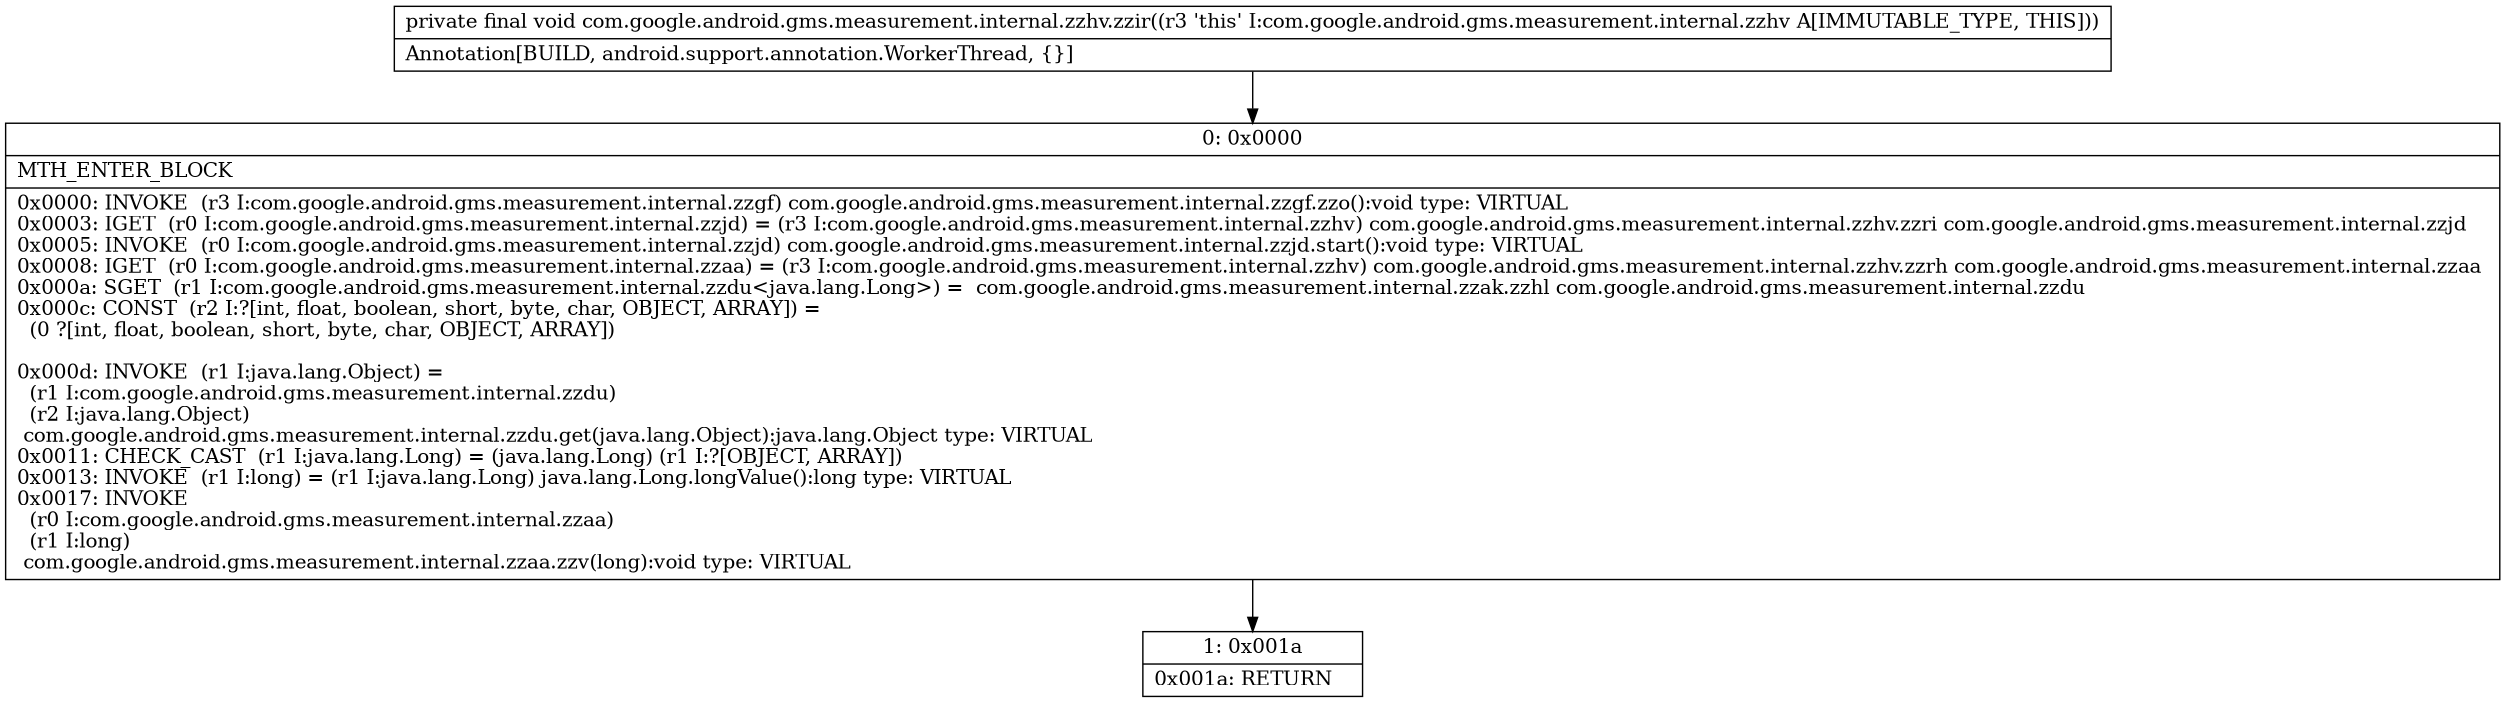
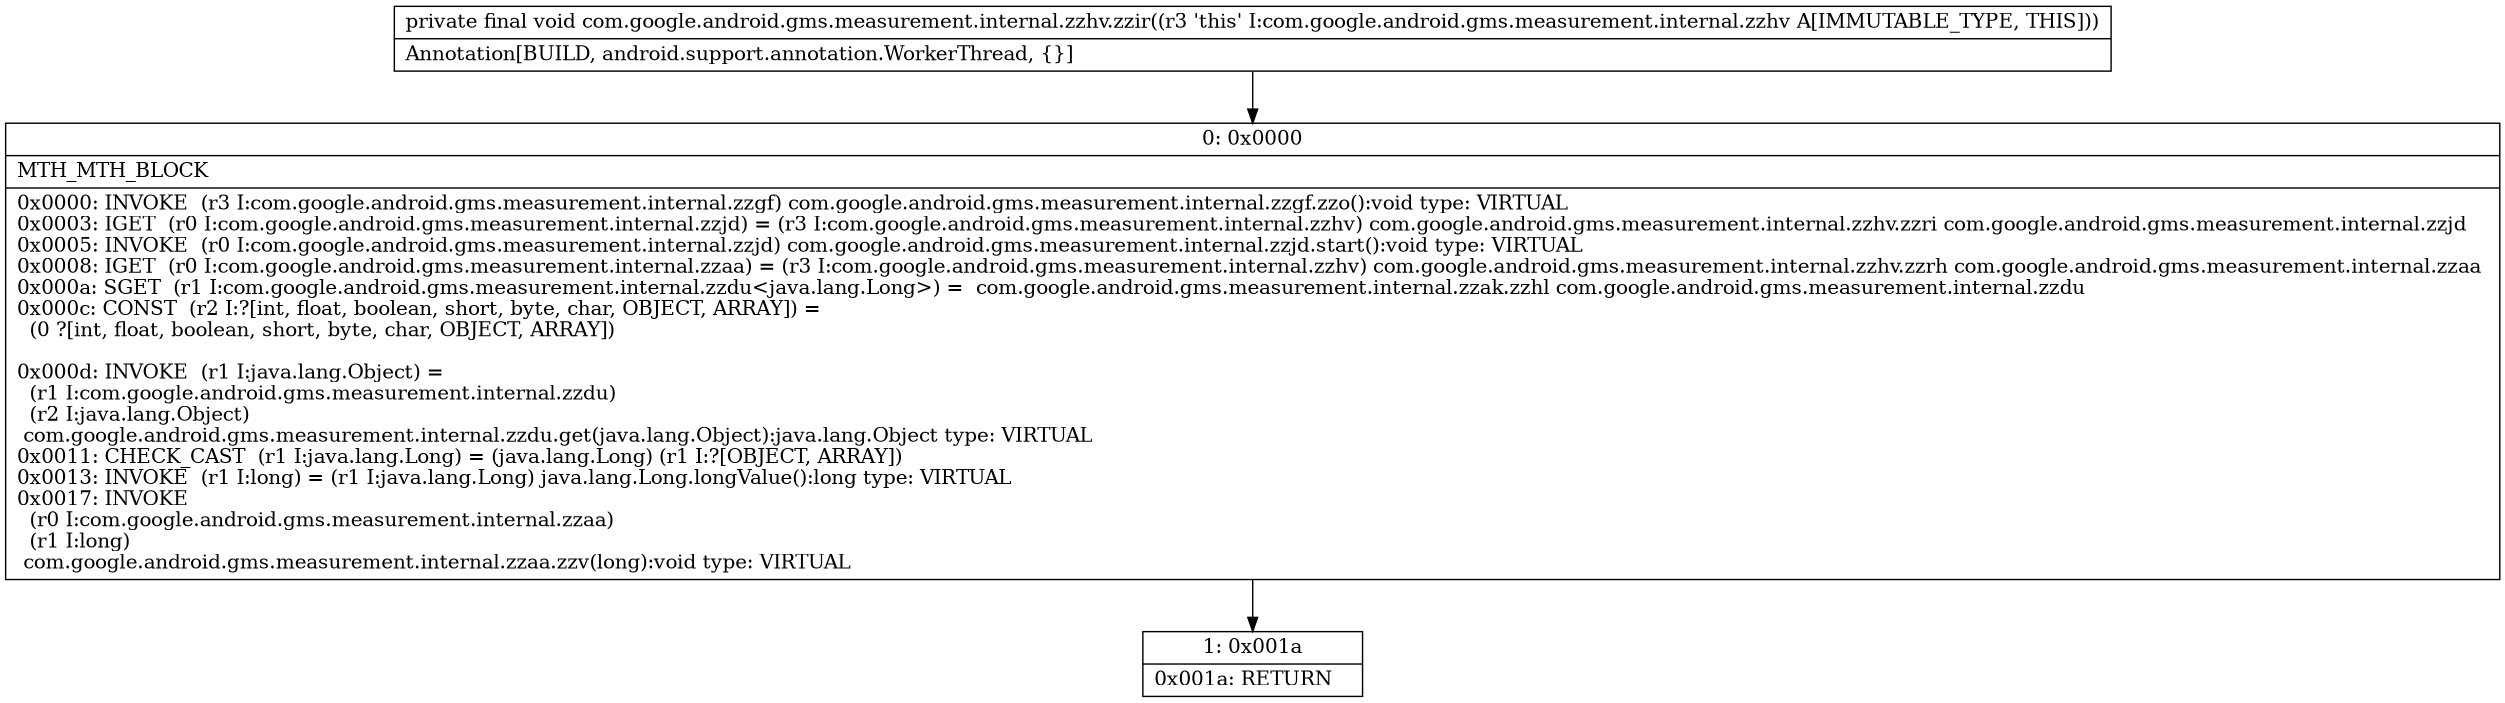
(125, 171) -> (113, 171)
